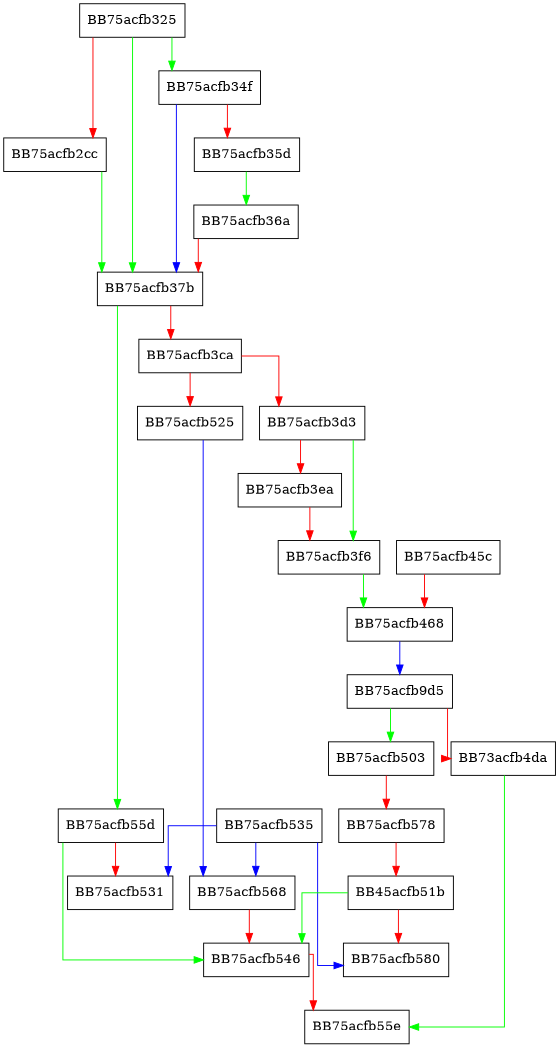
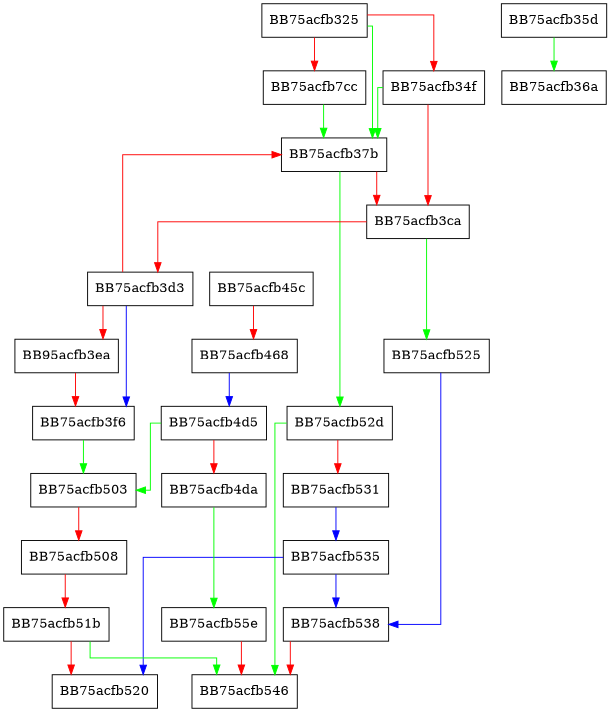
(172, 49) -> (424, 15)
(227, 116) -> (428, 150)
(55, 155) -> (315, 88)
(176, 184) -> (378, 105)
(198, 251) -> (139, 155)
(190, 385) -> (427, 284)
(353, 486) -> (126, 351)
(290, 490) -> (67, 356)
(363, 586) -> (83, 452)
(400, 692) -> (214, 423)
(503, 759) -> (214, 490)
(111, 826) -> (340, 423)
(172, 826) -> (336, 519)
(391, 826) -> (74, 557)
(242, 893) -> (336, 624)
(401, 893) -> (56, 624)
(396, 960) -> (105, 692)
(313, 976) -> (241, 653)
